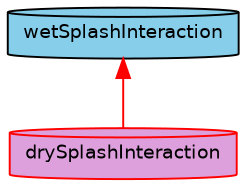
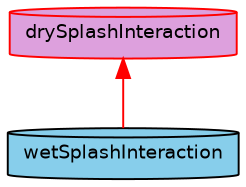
(123, 103) -> (123, 103)
